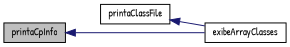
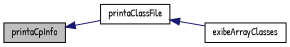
(140, 33) -> (88, 23)
